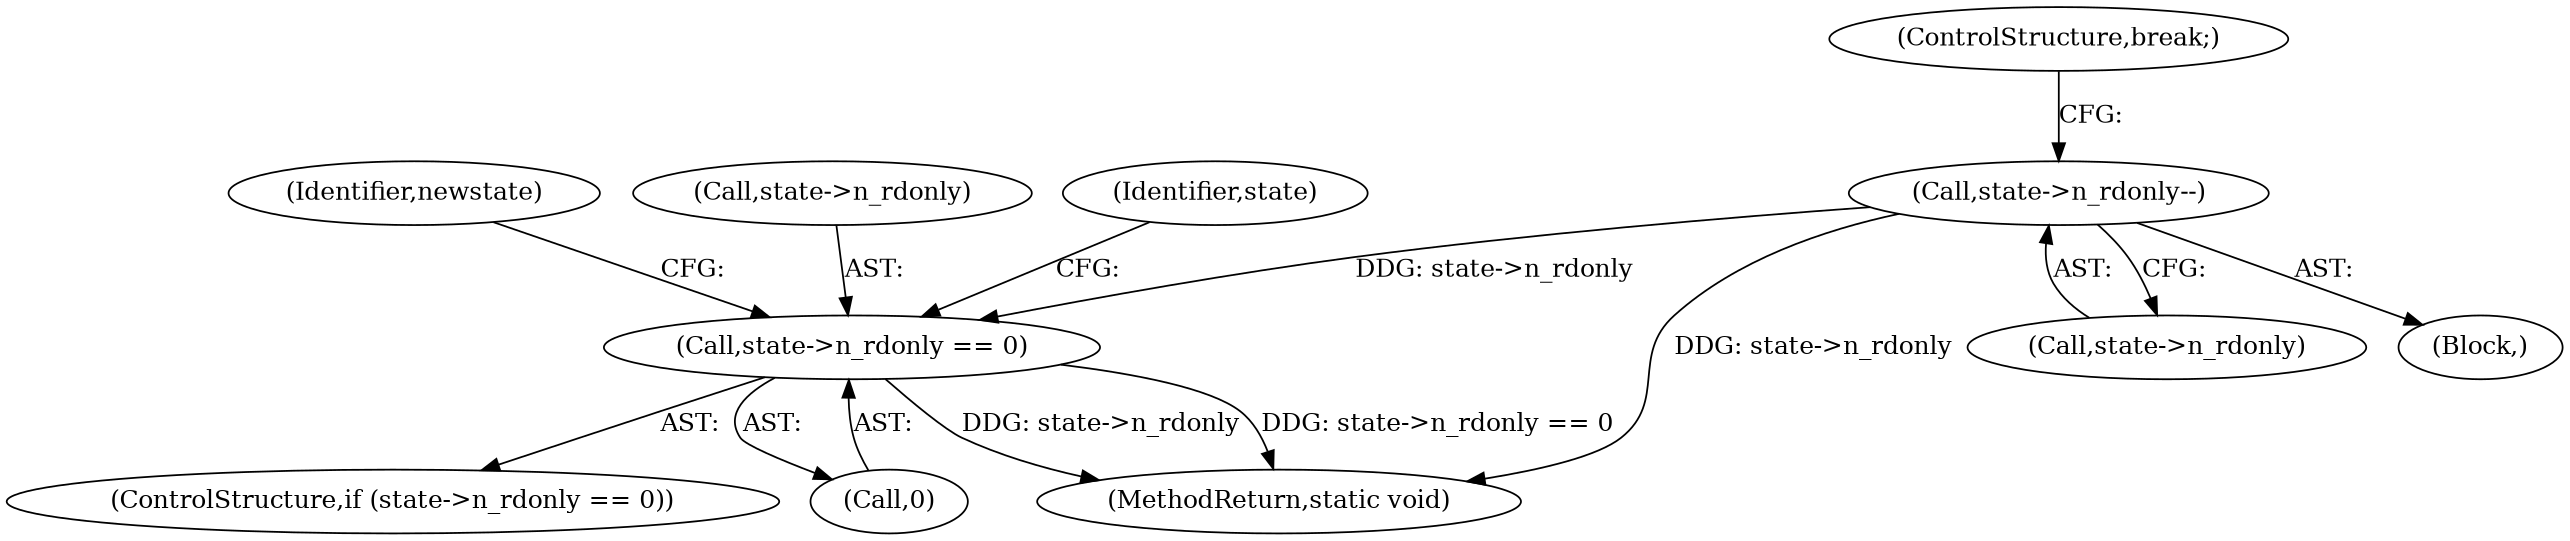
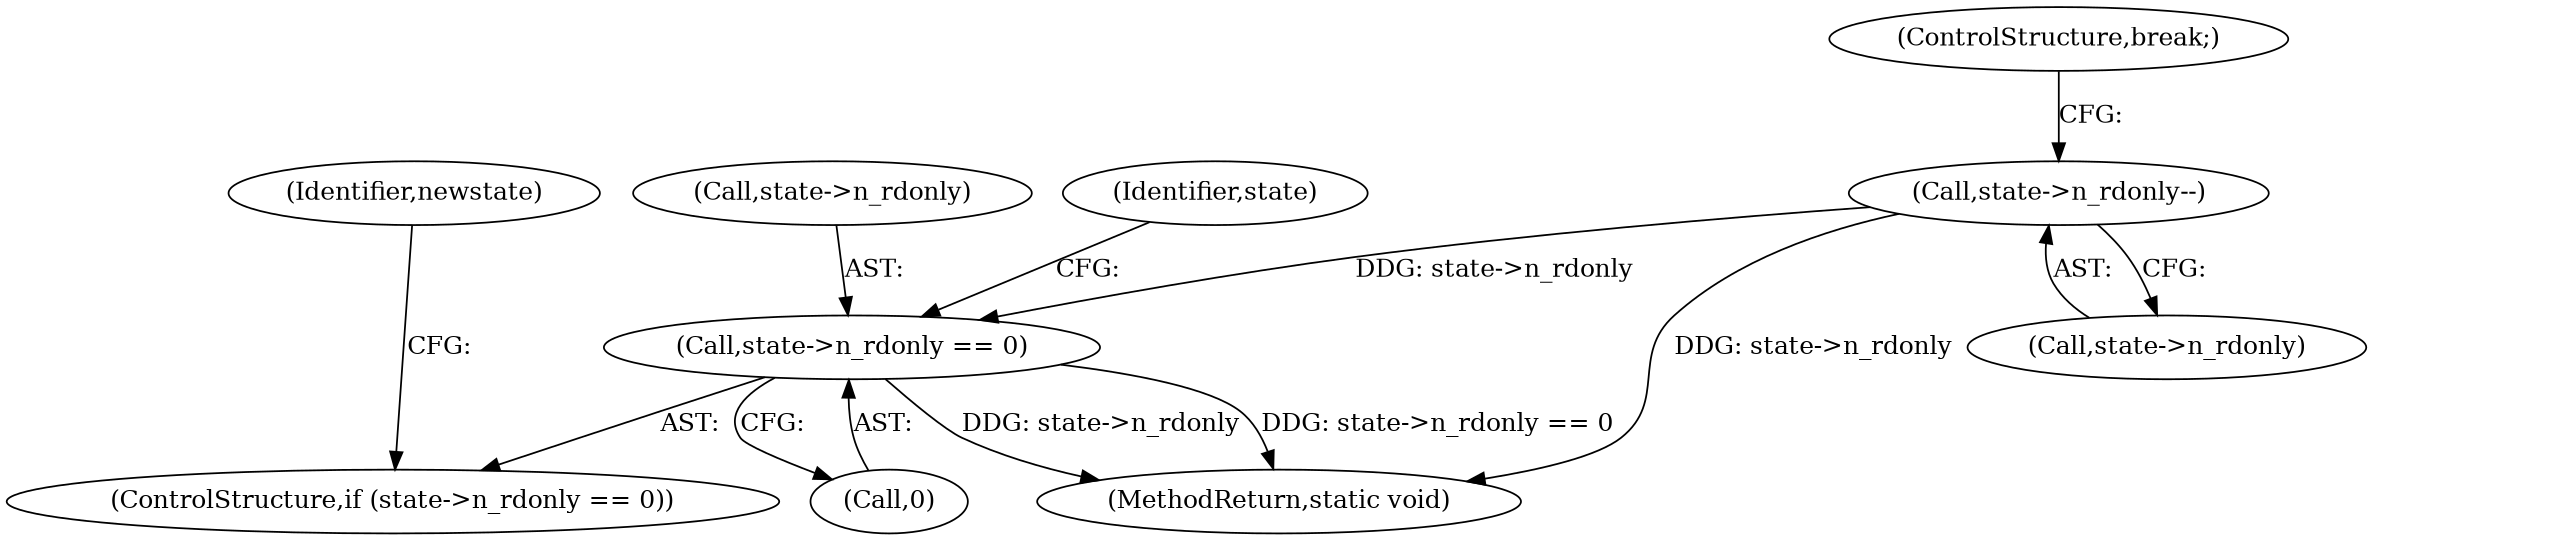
(623, 267) -> (404, 338)
(2481, 347) -> none
(777, 424) -> (777, 424)
